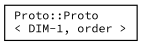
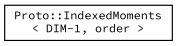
(71, 23) -> (89, 23)
